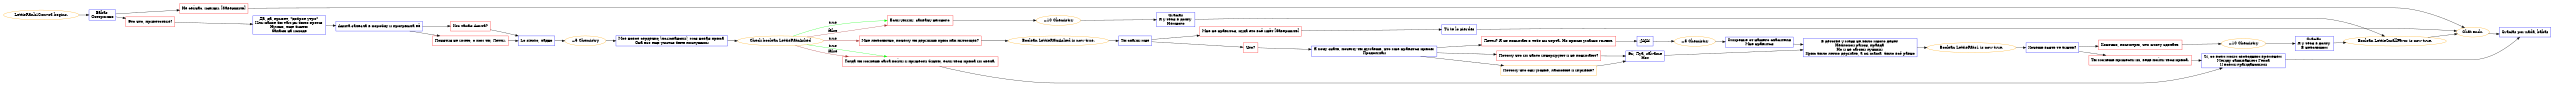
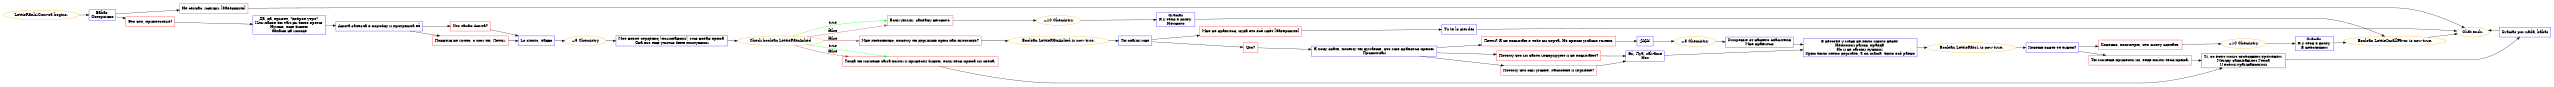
(2492, 34) -> (2495, 30)
(833, 39) -> (833, 39)
(1549, 71) -> (1549, 71)
